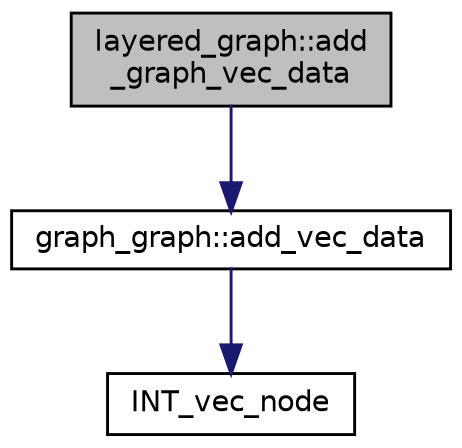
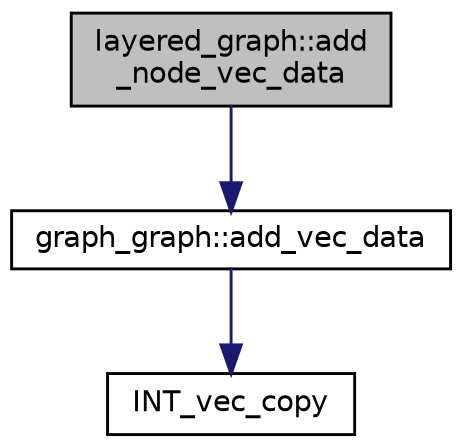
(231, 60) -> (231, 60)
(231, 404) -> (231, 404)
